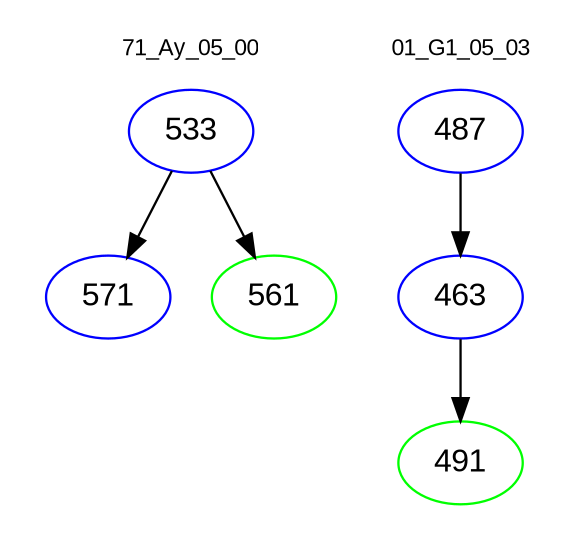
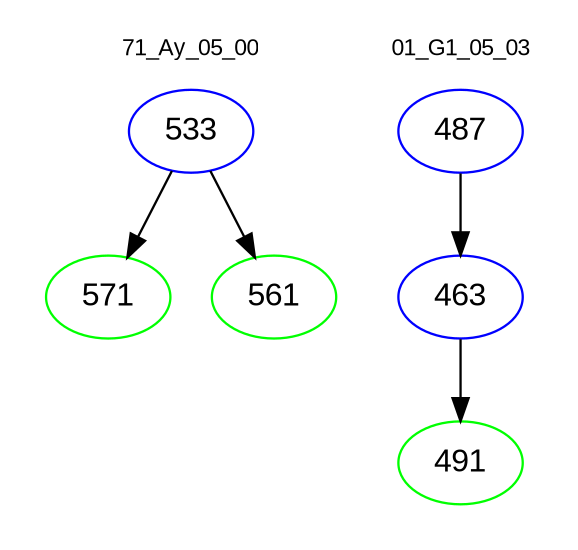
(108, 297) -> (108, 297)
